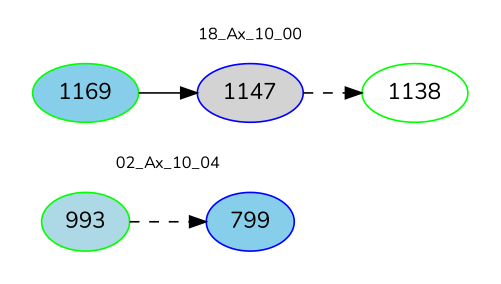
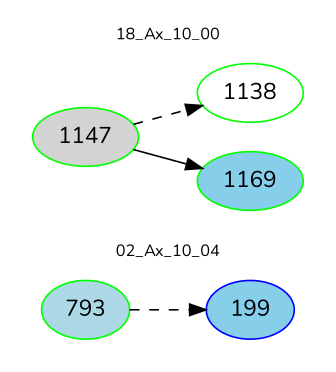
(160, 93) -> (160, 157)
(250, 93) -> (86, 137)
(86, 222) -> (86, 310)
(250, 222) -> (250, 310)
